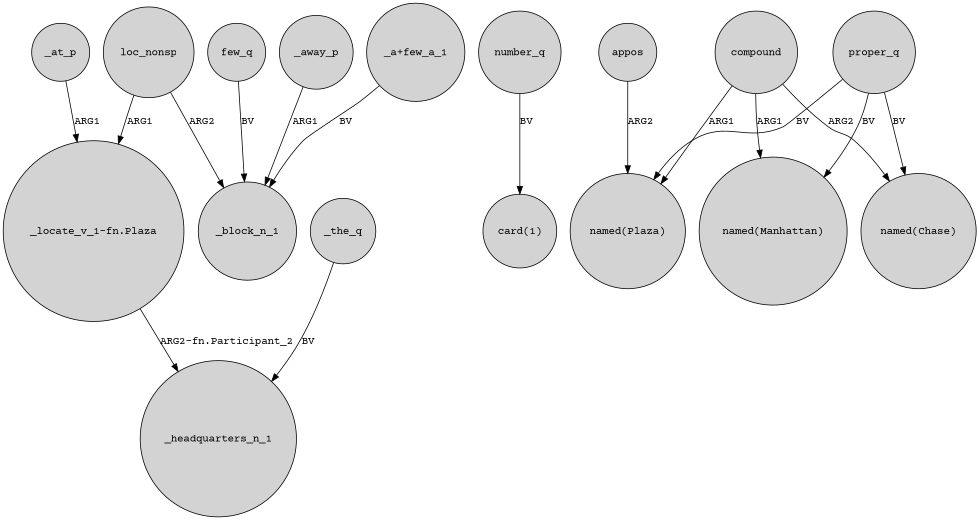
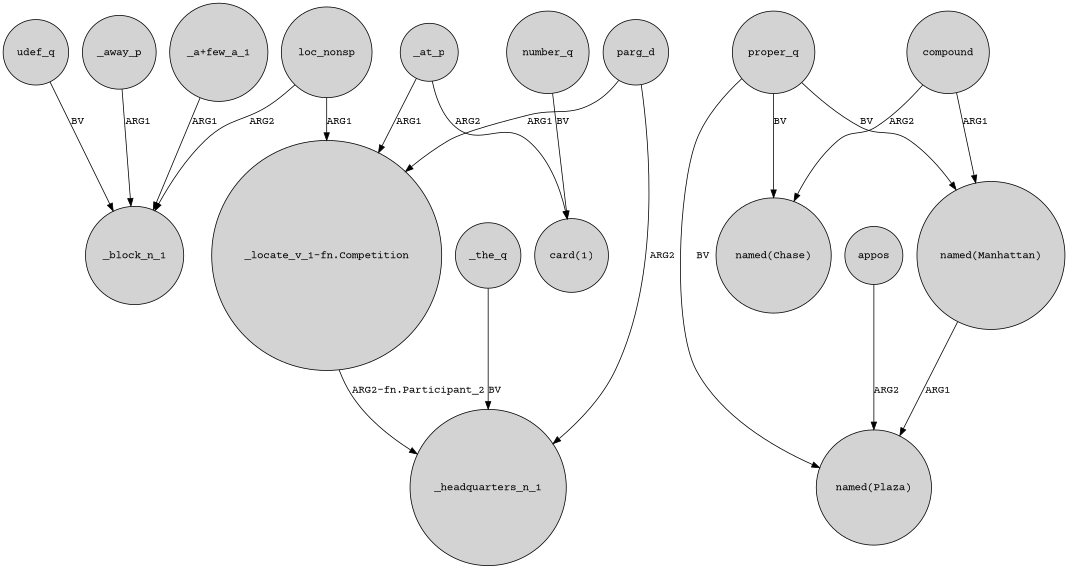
(237, 52) -> (36, 52)
none -> (636, 52)
(346, 121) -> (205, 121)
(699, 131) -> (931, 375)
none -> (506, 133)
(94, 231) -> (327, 255)
